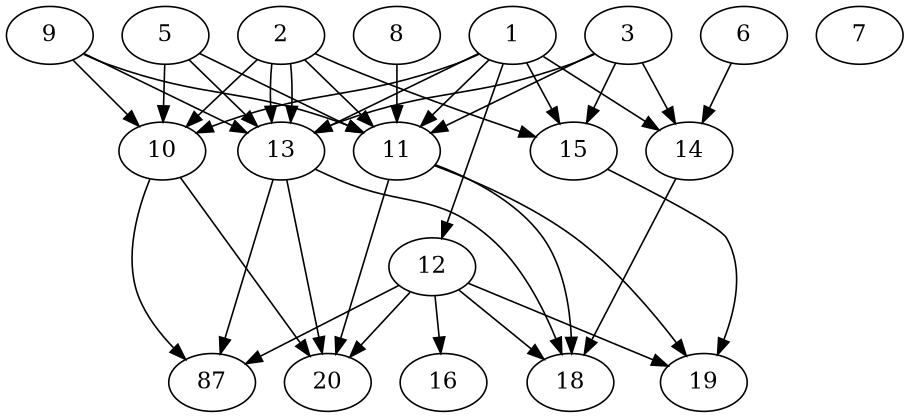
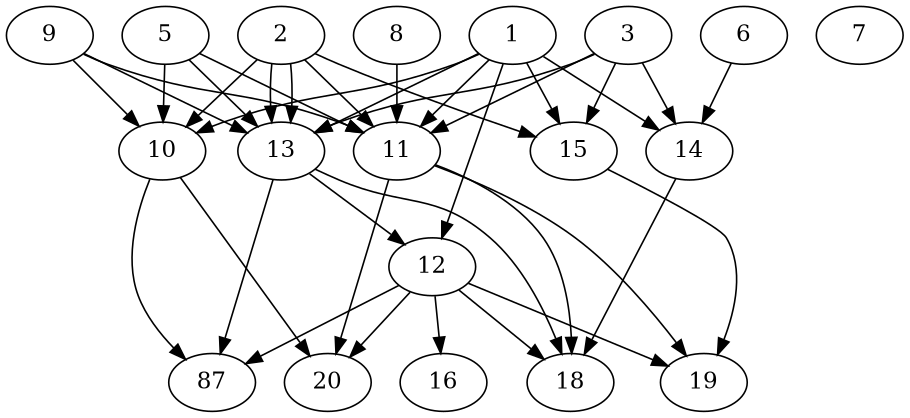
(303, 259) -> (350, 204)
